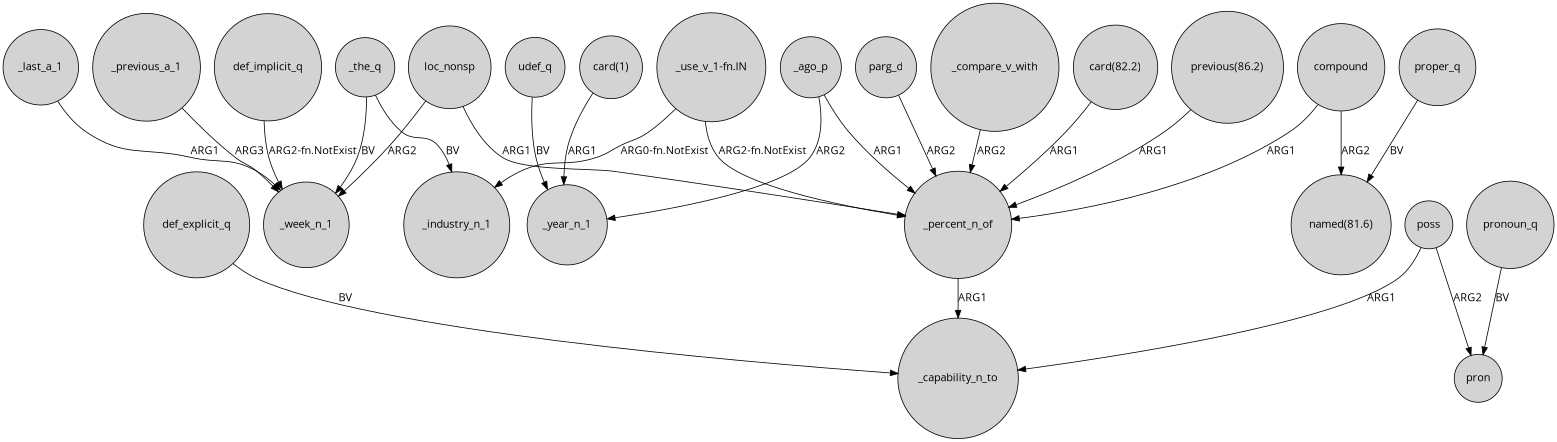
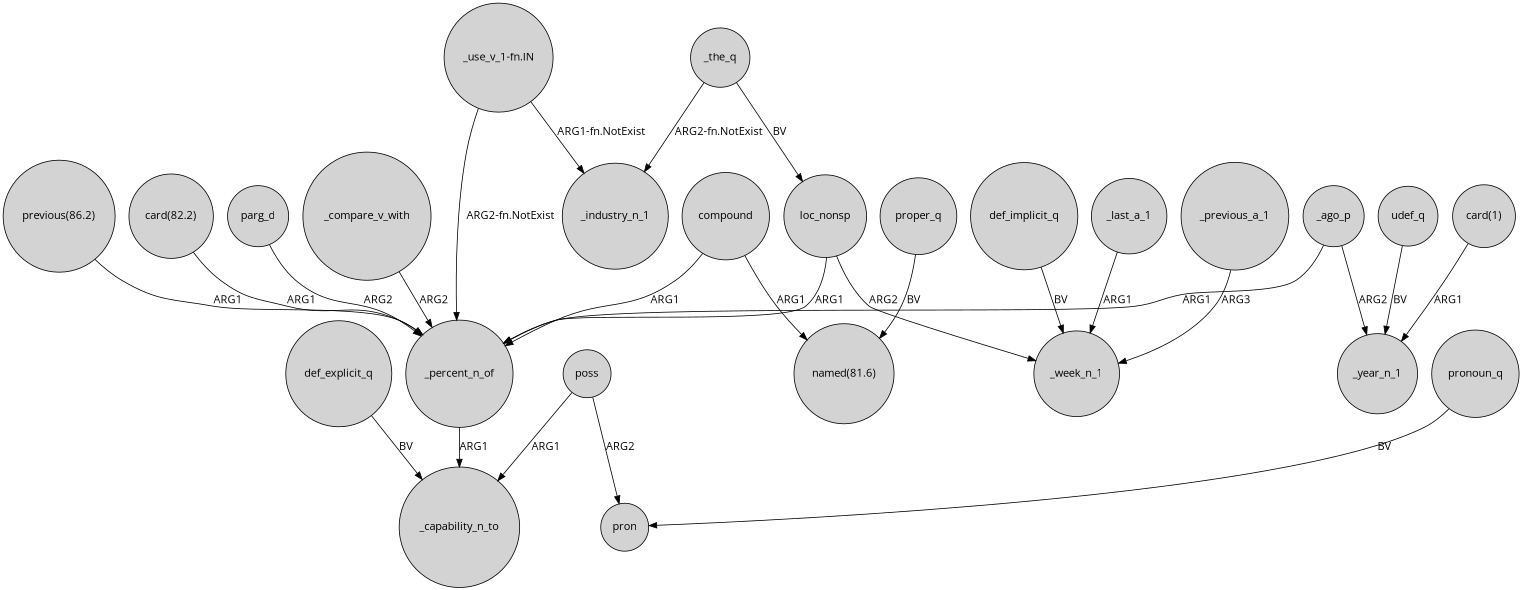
(361, 144) -> (767, 129)
(313, 151) -> (1061, 300)
(453, 151) -> (719, 132)
(665, 151) -> (602, 132)
(1356, 151) -> (791, 300)
